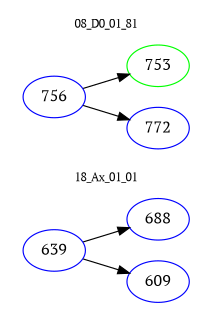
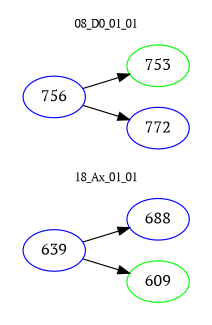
(106, 25) -> (106, 25)
(158, 282) -> (158, 282)
